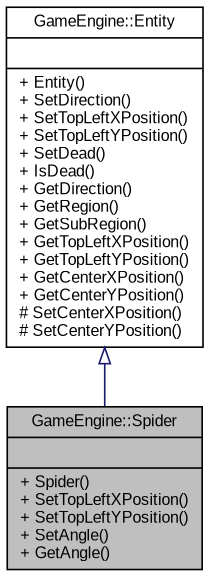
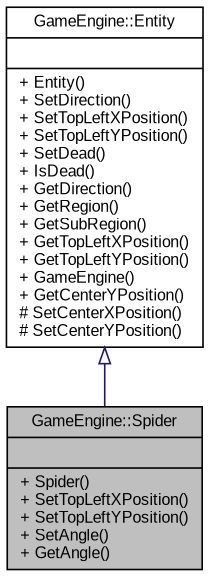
(102, 278) -> (77, 278)
